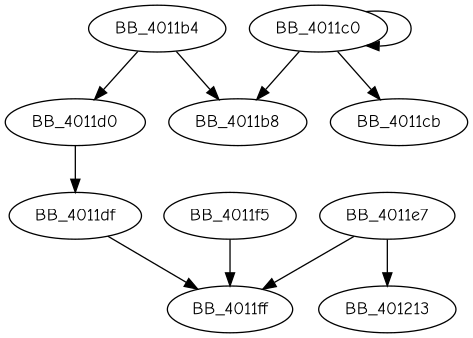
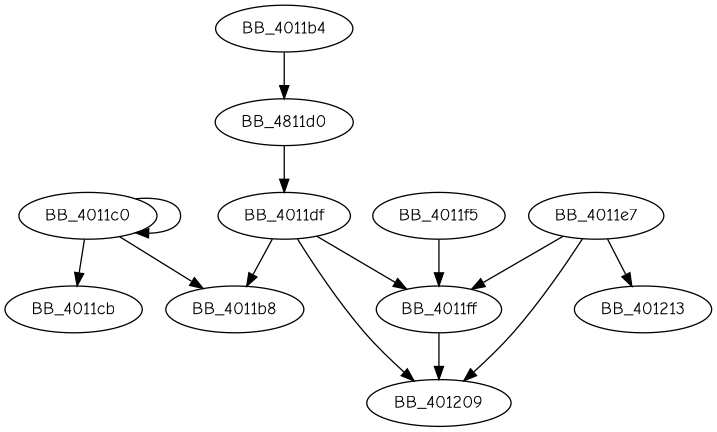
(193, 70) -> (263, 257)
(75, 122) -> (284, 122)
none -> (439, 403)
